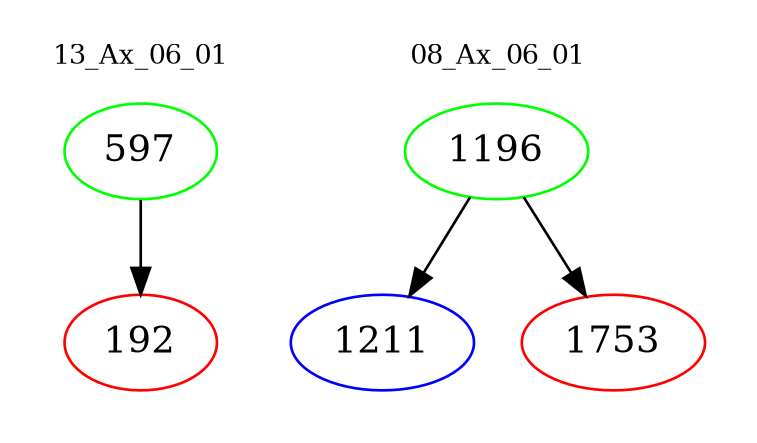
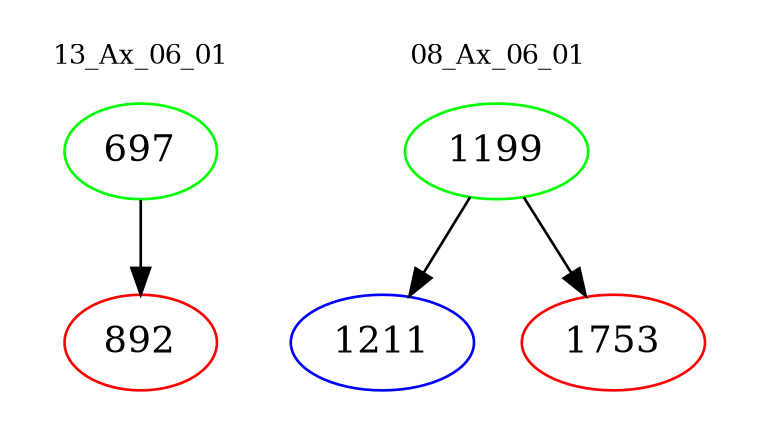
(141, 151) -> (141, 151)
(497, 151) -> (497, 151)
(141, 343) -> (141, 343)
